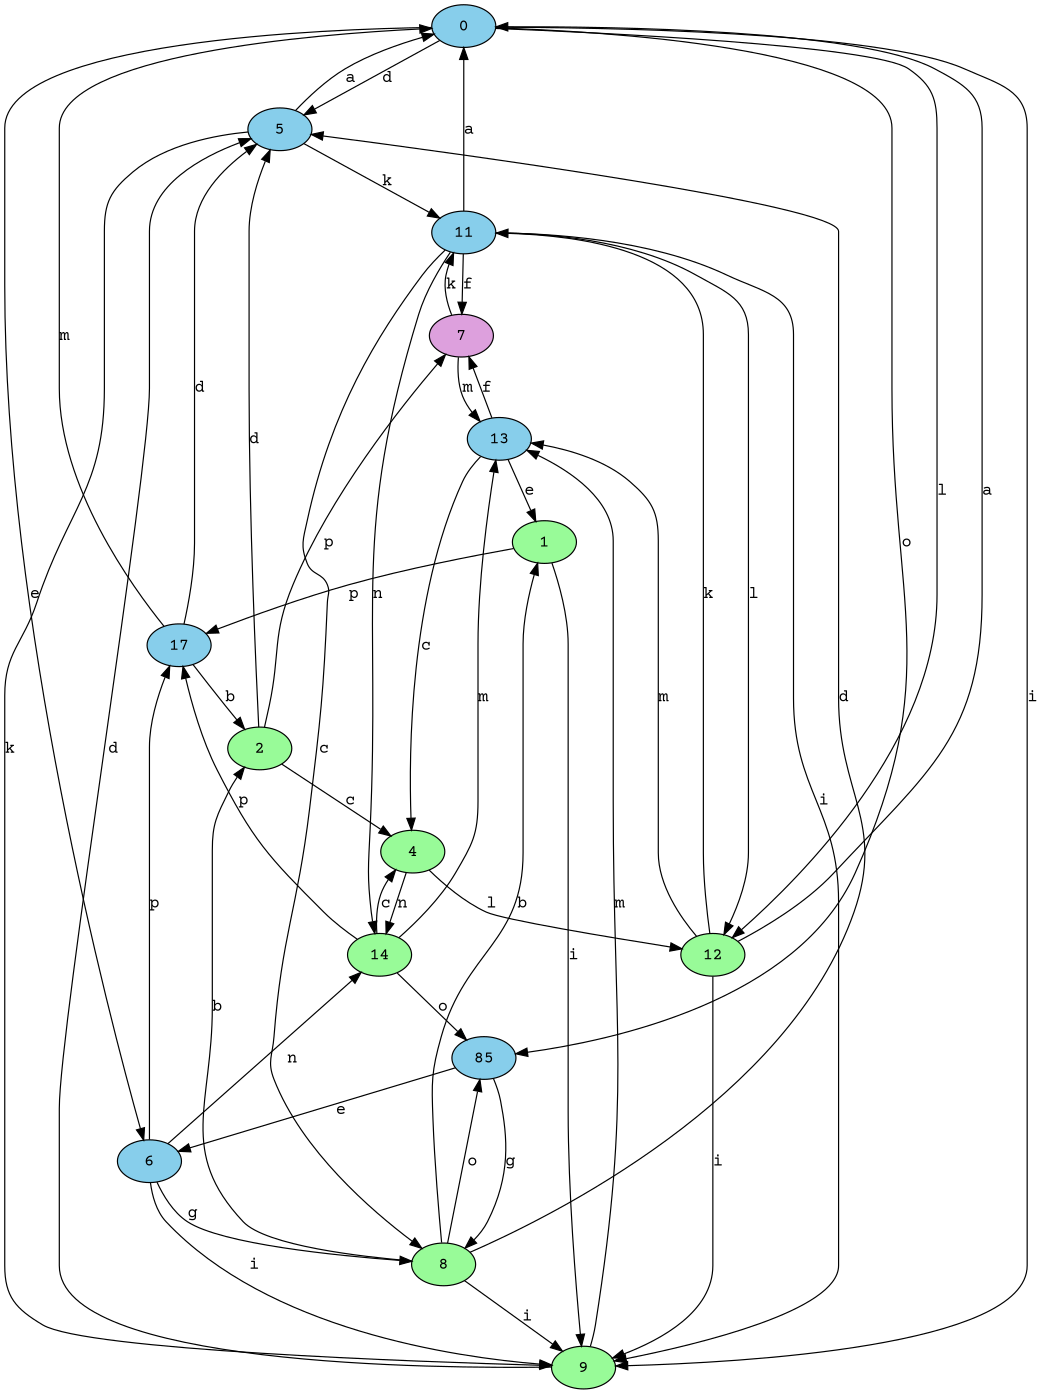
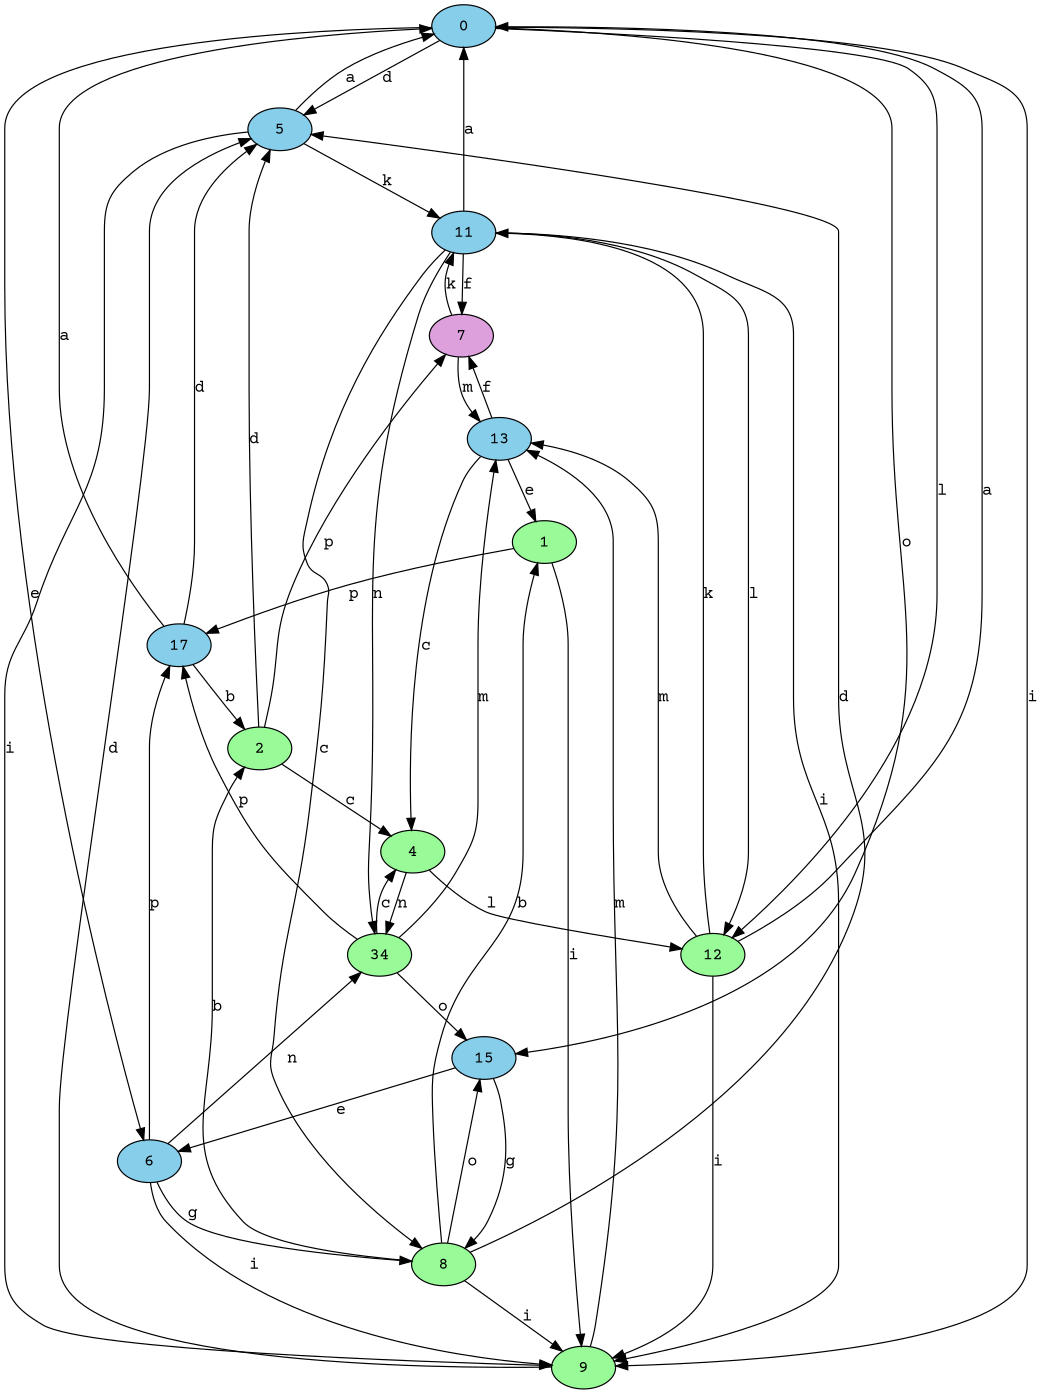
(65, 336) -> (65, 336)
(10, 748) -> (10, 748)
(380, 955) -> (380, 955)
(484, 1058) -> (484, 1058)
